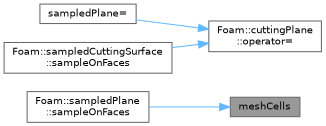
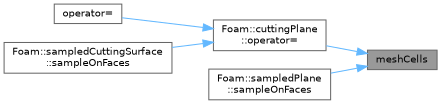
(88, 14) -> (88, 14)
none -> (342, 49)
